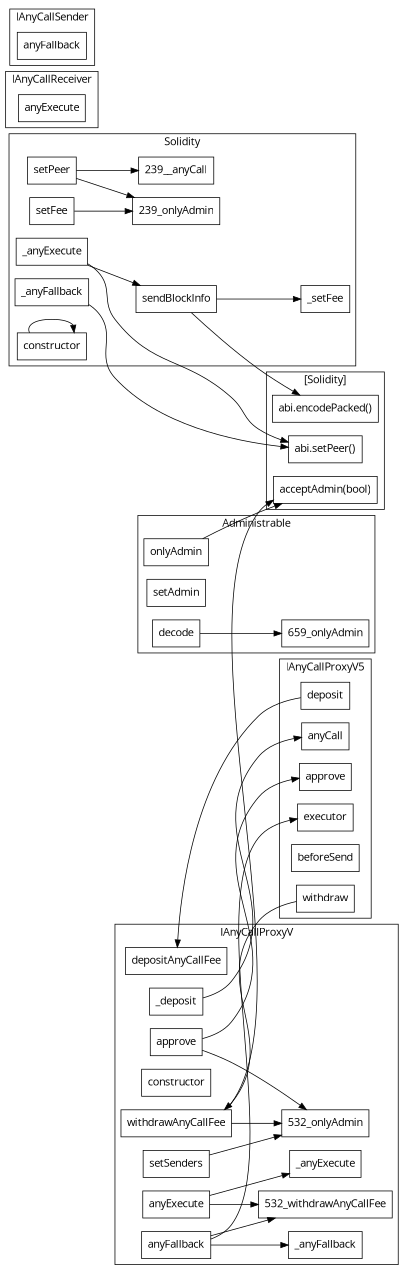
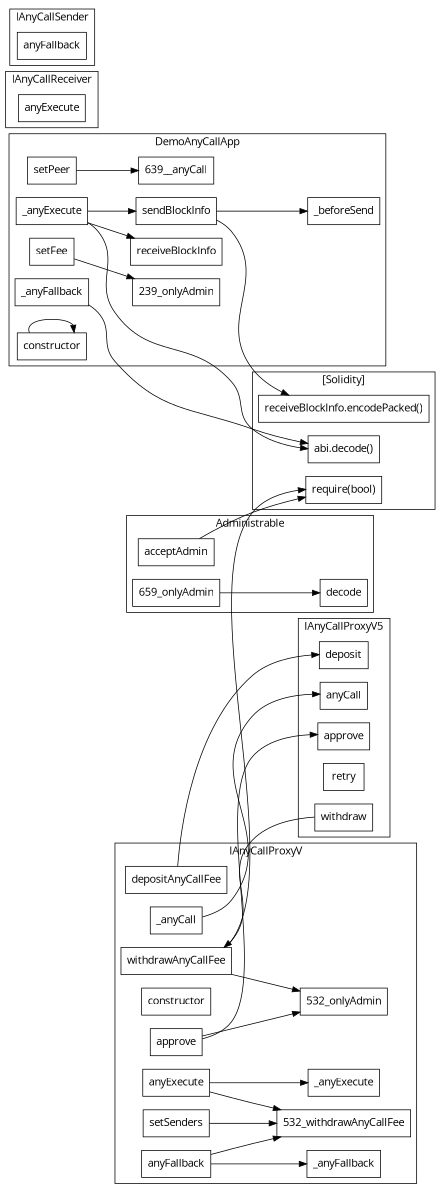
(182, 142) -> (197, 142)
(176, 171) -> (176, 171)
(102, 187) -> none
none -> (176, 252)
(325, 299) -> (344, 211)
(325, 409) -> (344, 409)
(325, 449) -> (344, 449)
(325, 490) -> (344, 490)
(176, 552) -> (176, 552)
(176, 593) -> none
(237, 633) -> (266, 593)
(207, 799) -> (210, 734)
(325, 818) -> none
(325, 858) -> (344, 777)
(176, 1002) -> (176, 920)
(242, 1146) -> (239, 1123)
